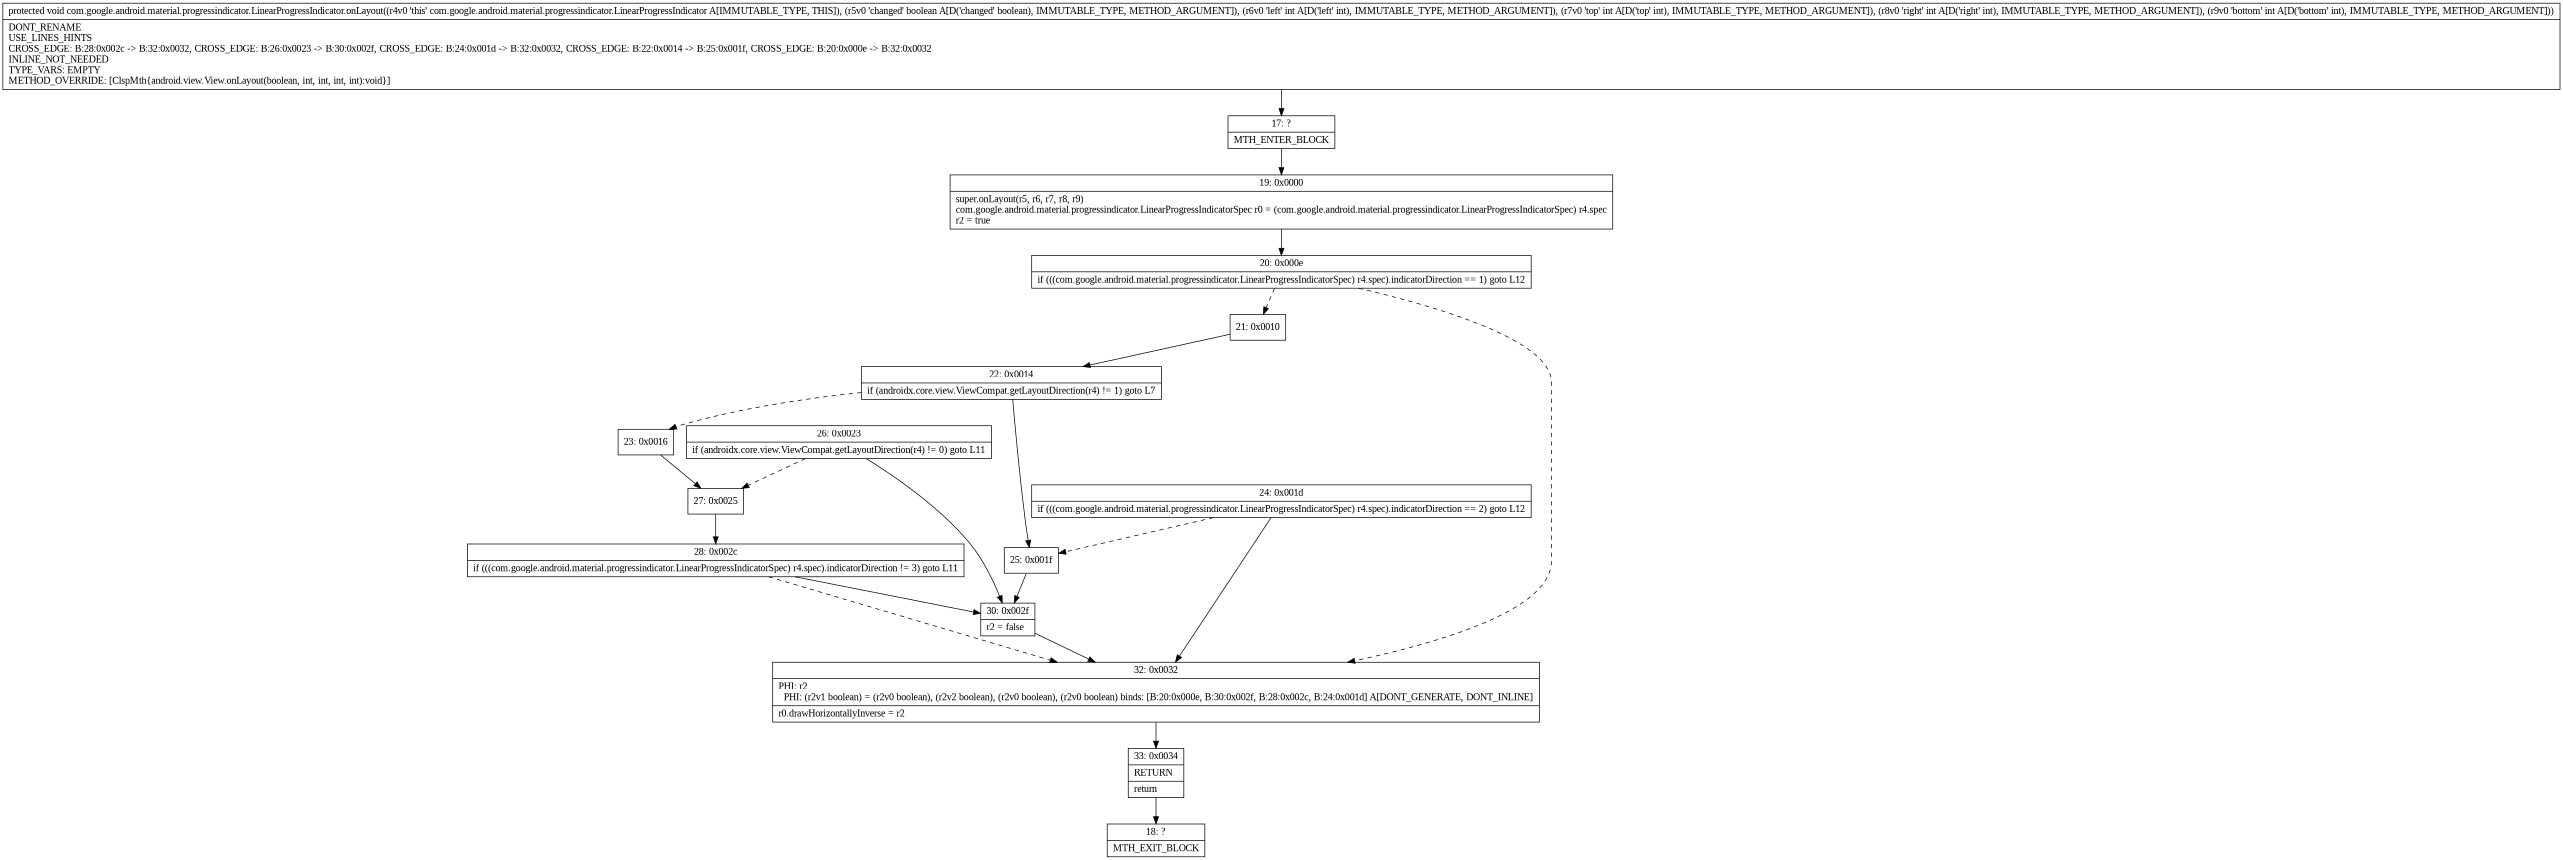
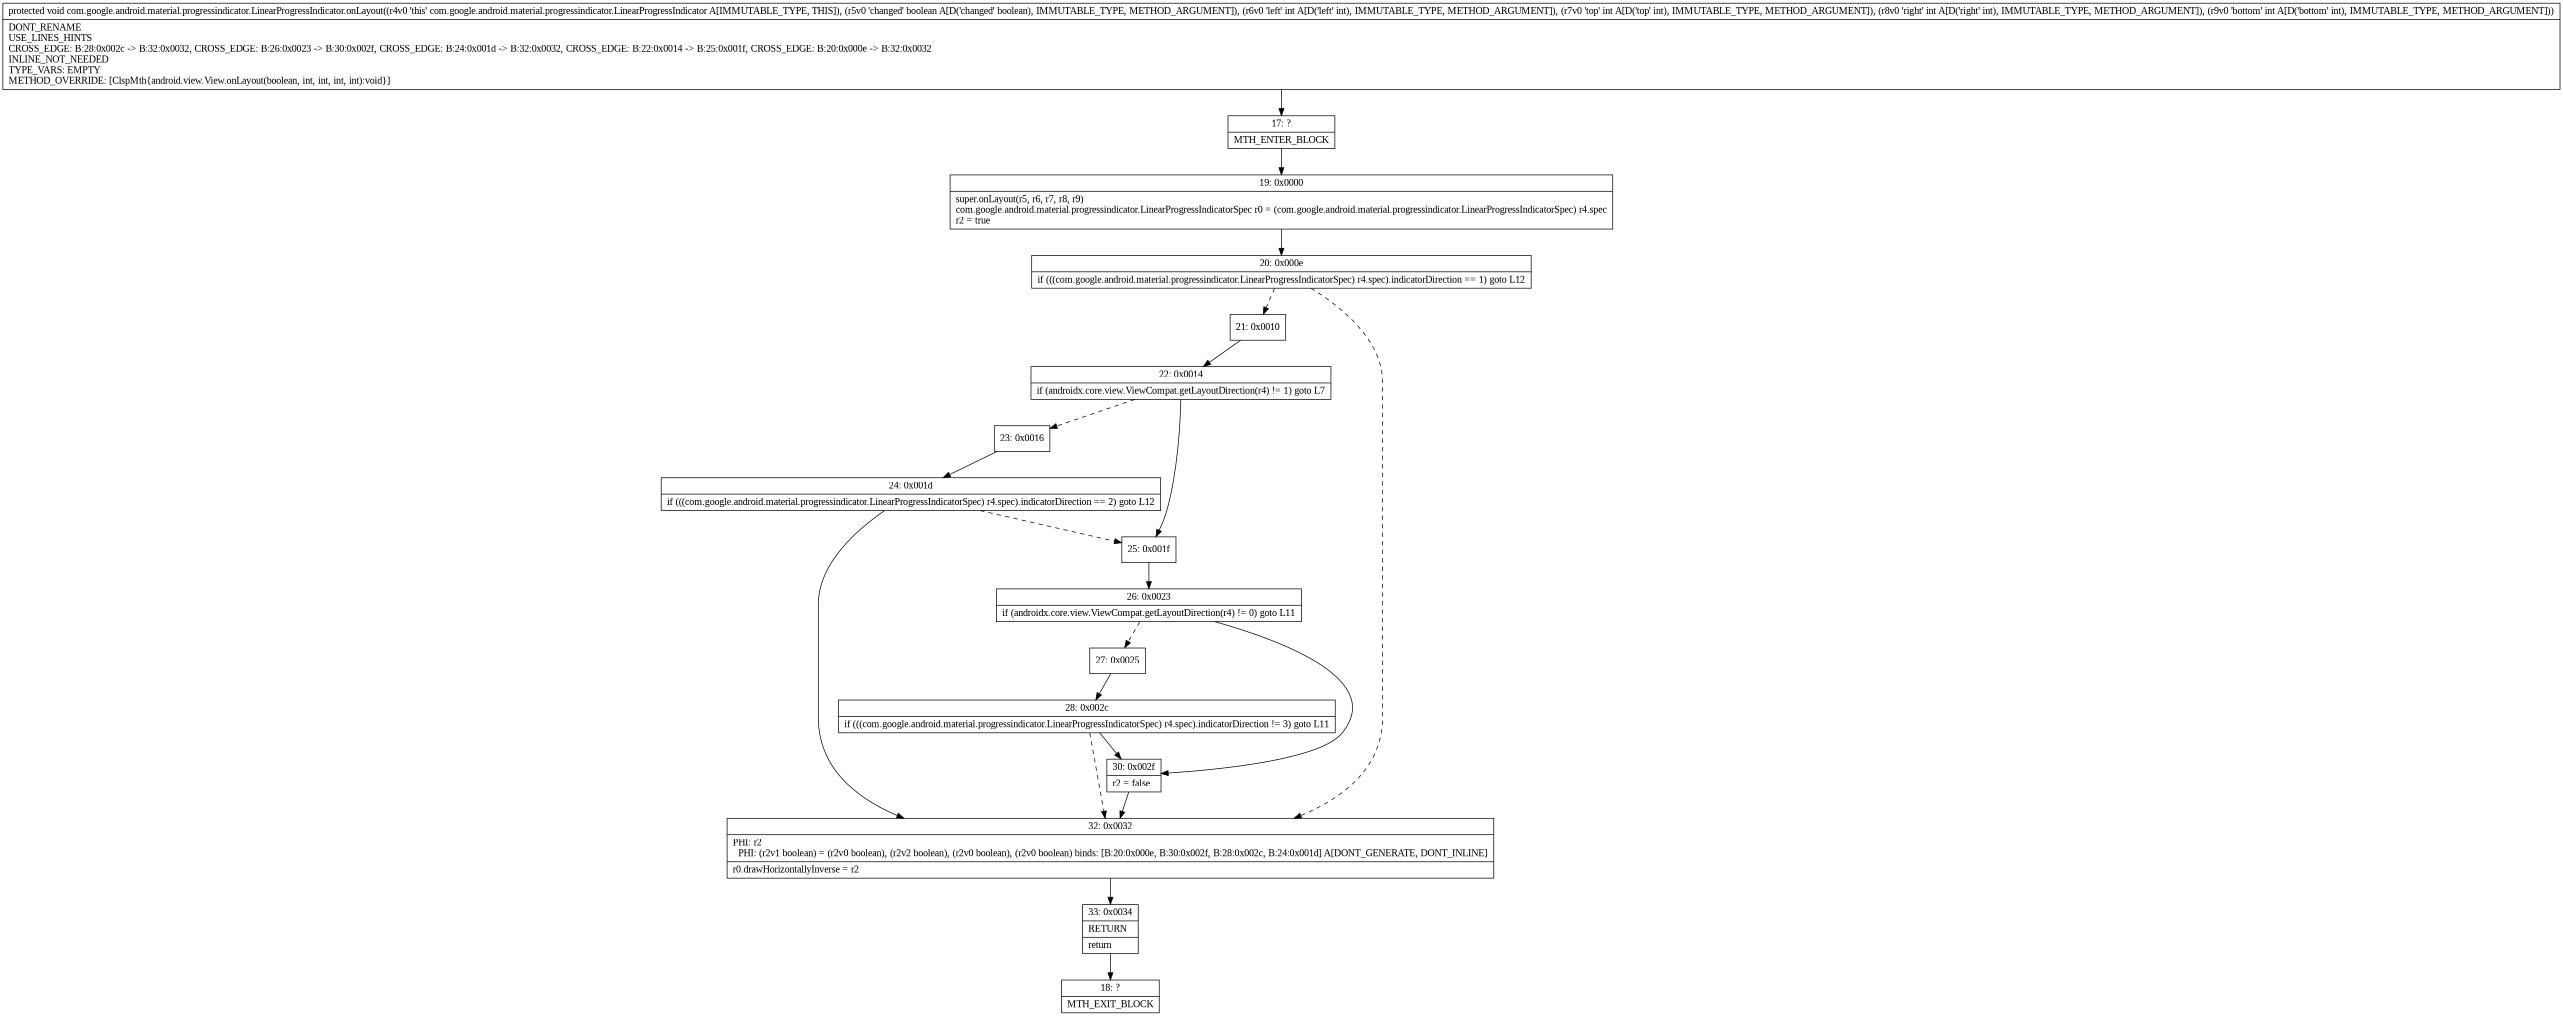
(678, 469) -> (973, 463)
(1022, 585) -> (1149, 572)
